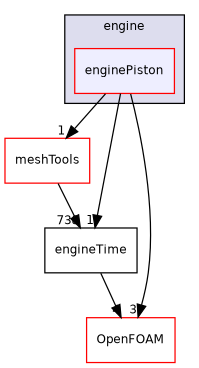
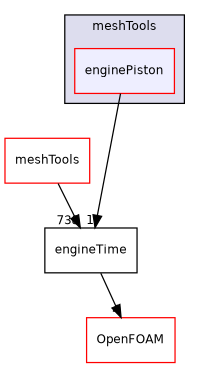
(125, 27) -> (125, 27)
(90, 111) -> none
(149, 199) -> none
